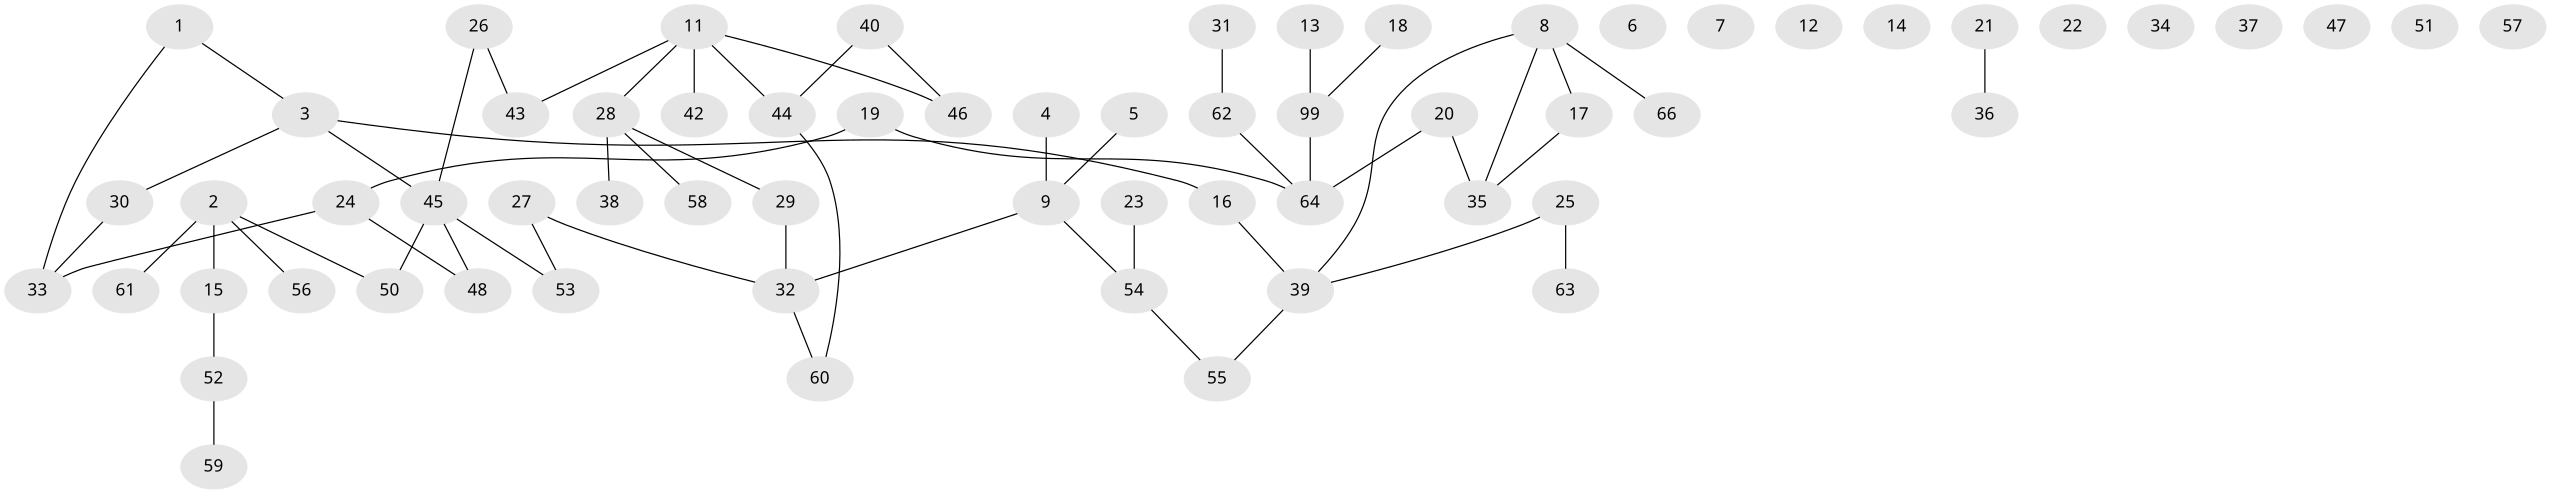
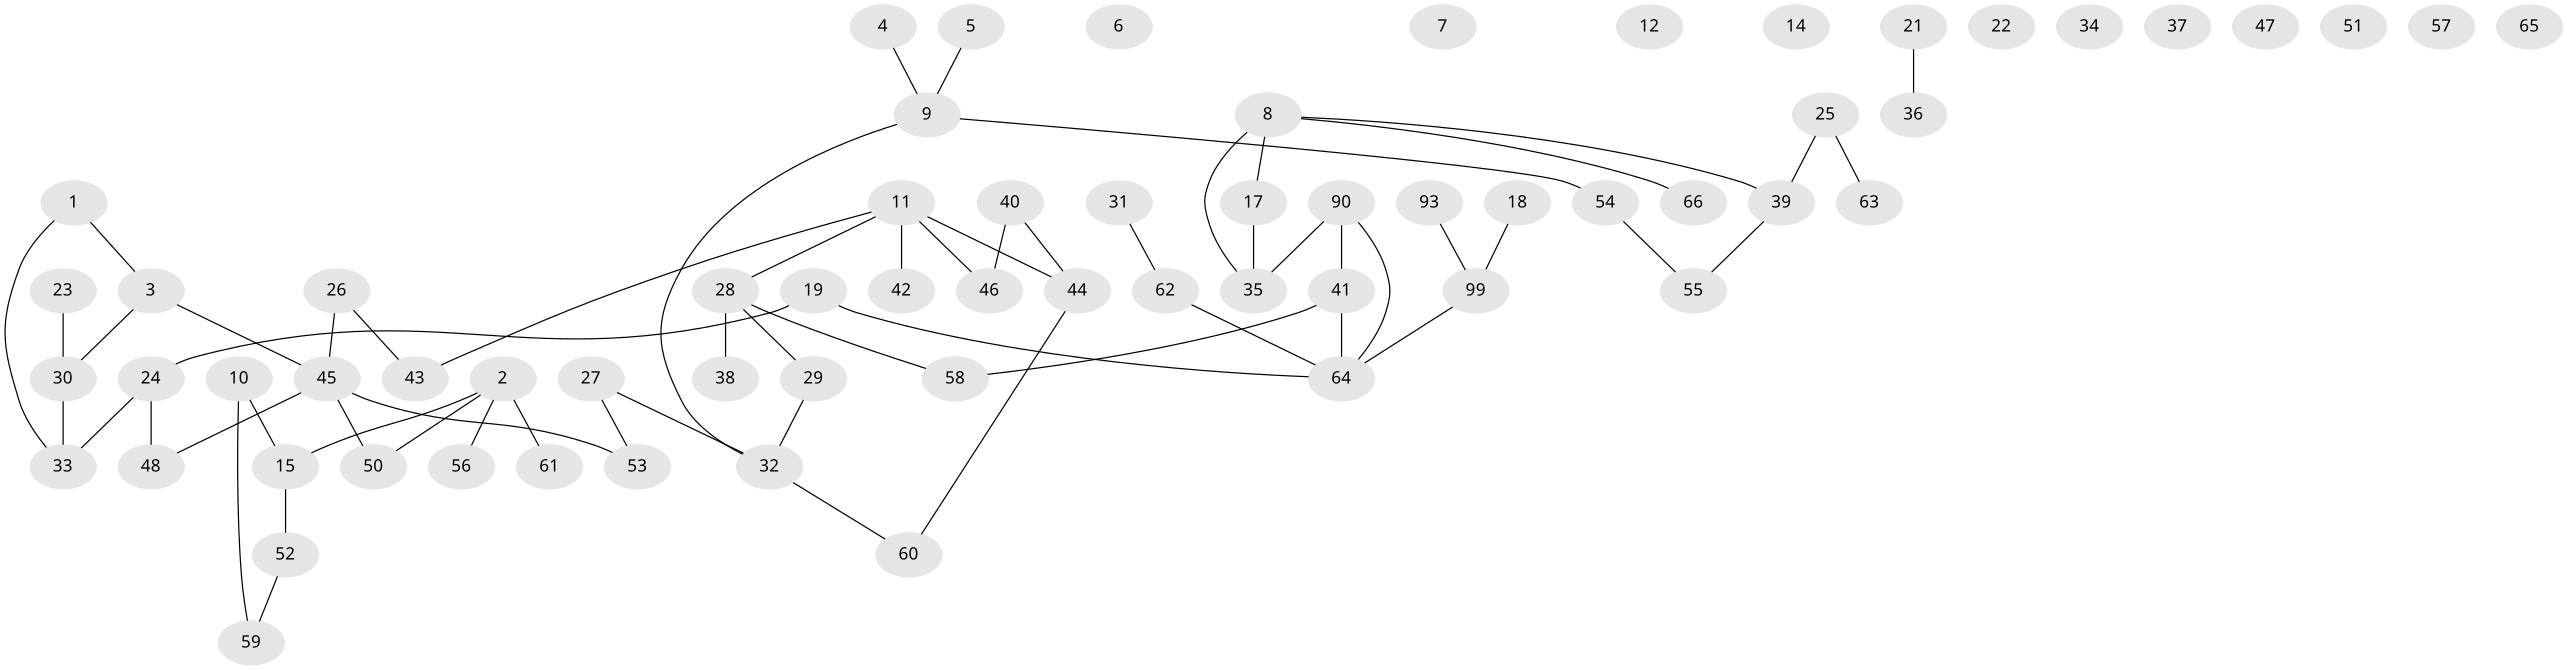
(1310, 27) -> (1430, 203)
none -> (2530, 27)
(1445, 115) -> (1342, 203)
(1222, 203) -> none
(1134, 247) -> (63, 335)
none -> (1342, 291)
none -> (239, 379)
